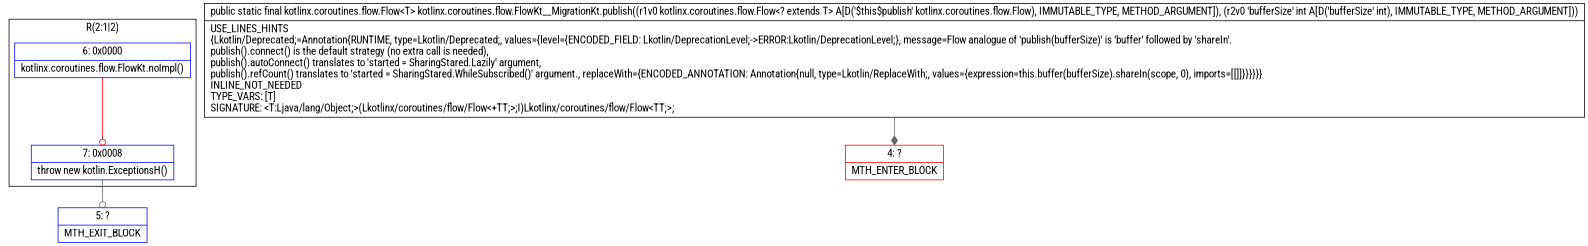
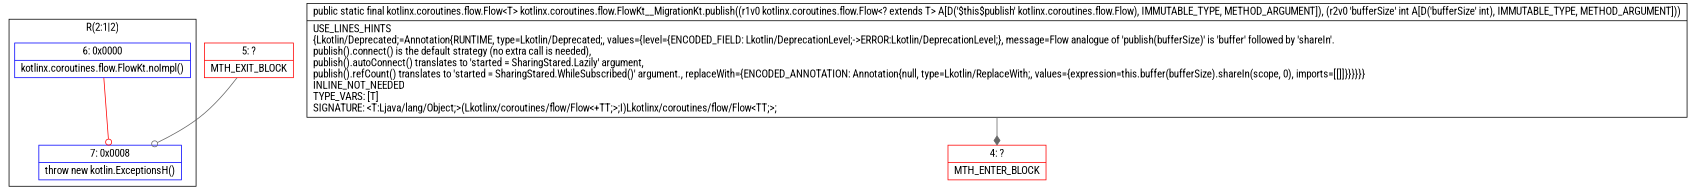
(103, 191) -> (202, 116)
(103, 225) -> (249, 60)
